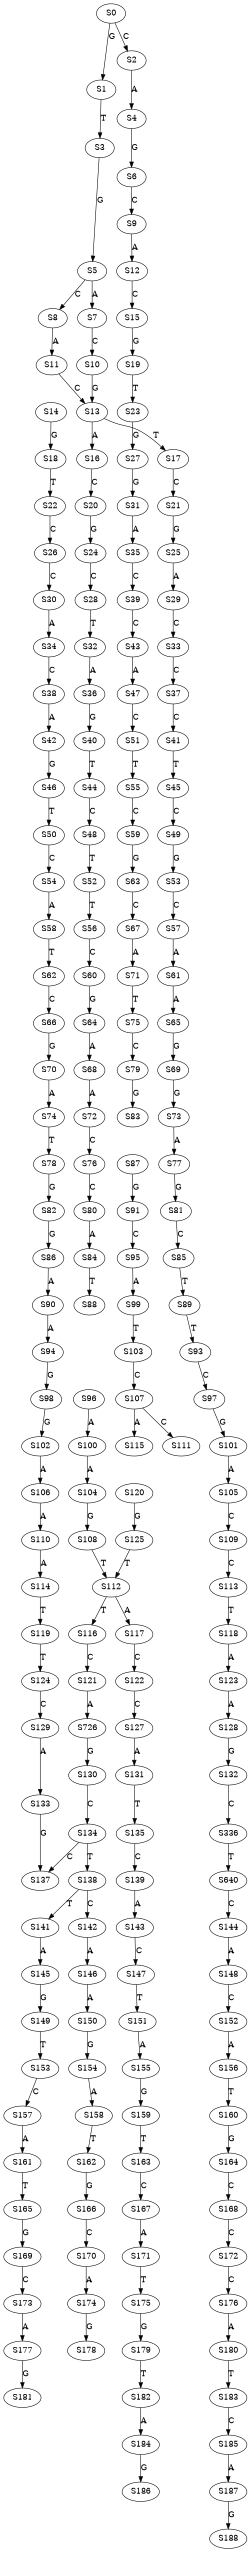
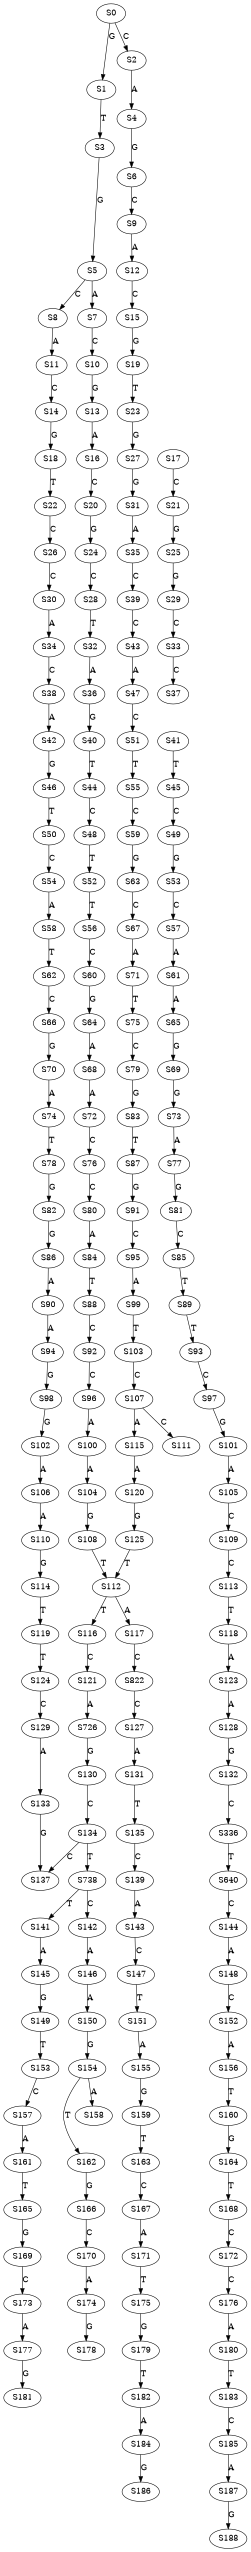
(70, 387) -> (51, 386)
(136, 429) -> none
(176, 577) -> (176, 577)
(173, 715) -> none
none -> (133, 1138)
none -> (89, 1352)
none -> (134, 1467)
(43, 1564) -> (43, 1564)
(134, 1681) -> (134, 1681)
(87, 1881) -> (87, 1881)
(90, 2137) -> (64, 2113)
(231, 2186) -> (231, 2186)
